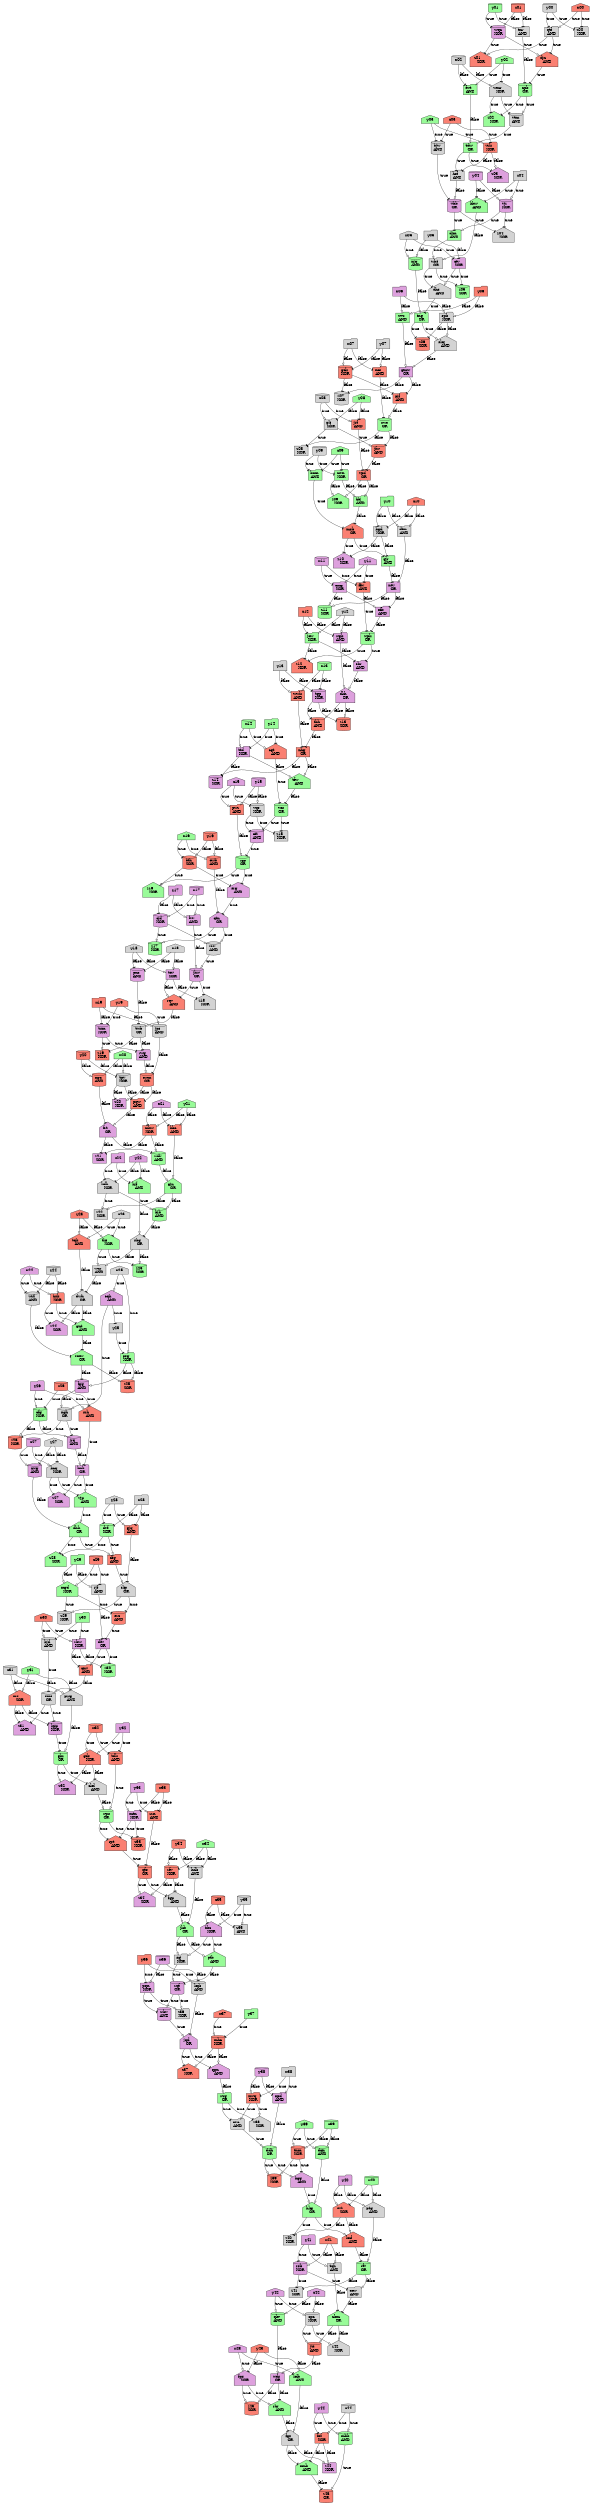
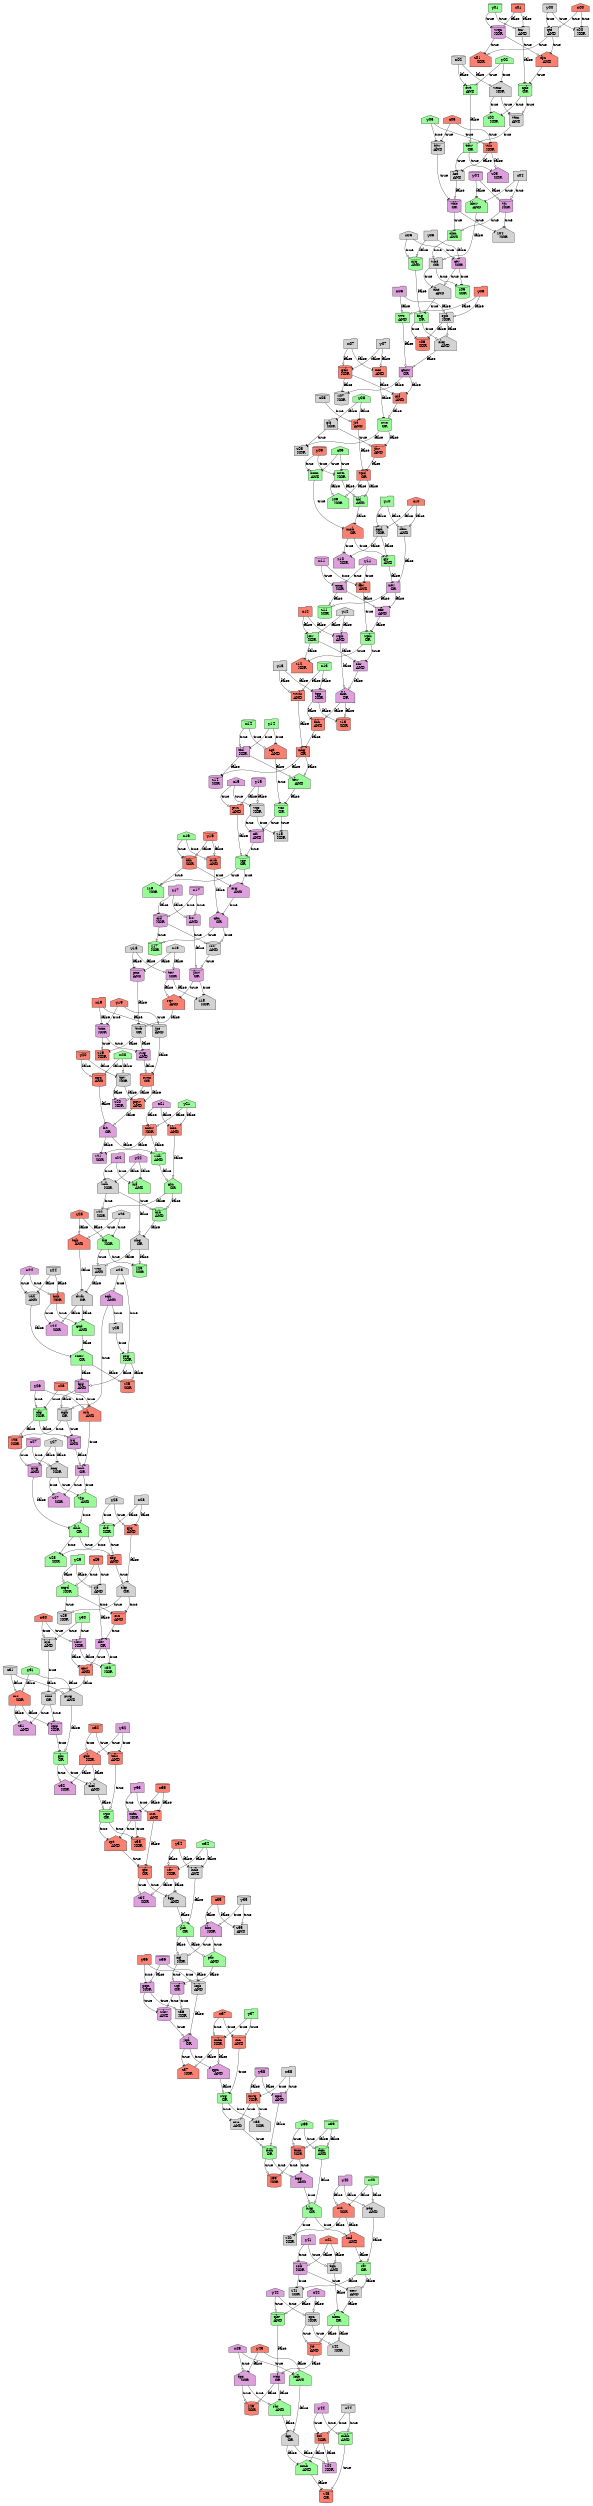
(321, 411) -> none
(319, 451) -> (319, 451)
none -> (239, 2042)
